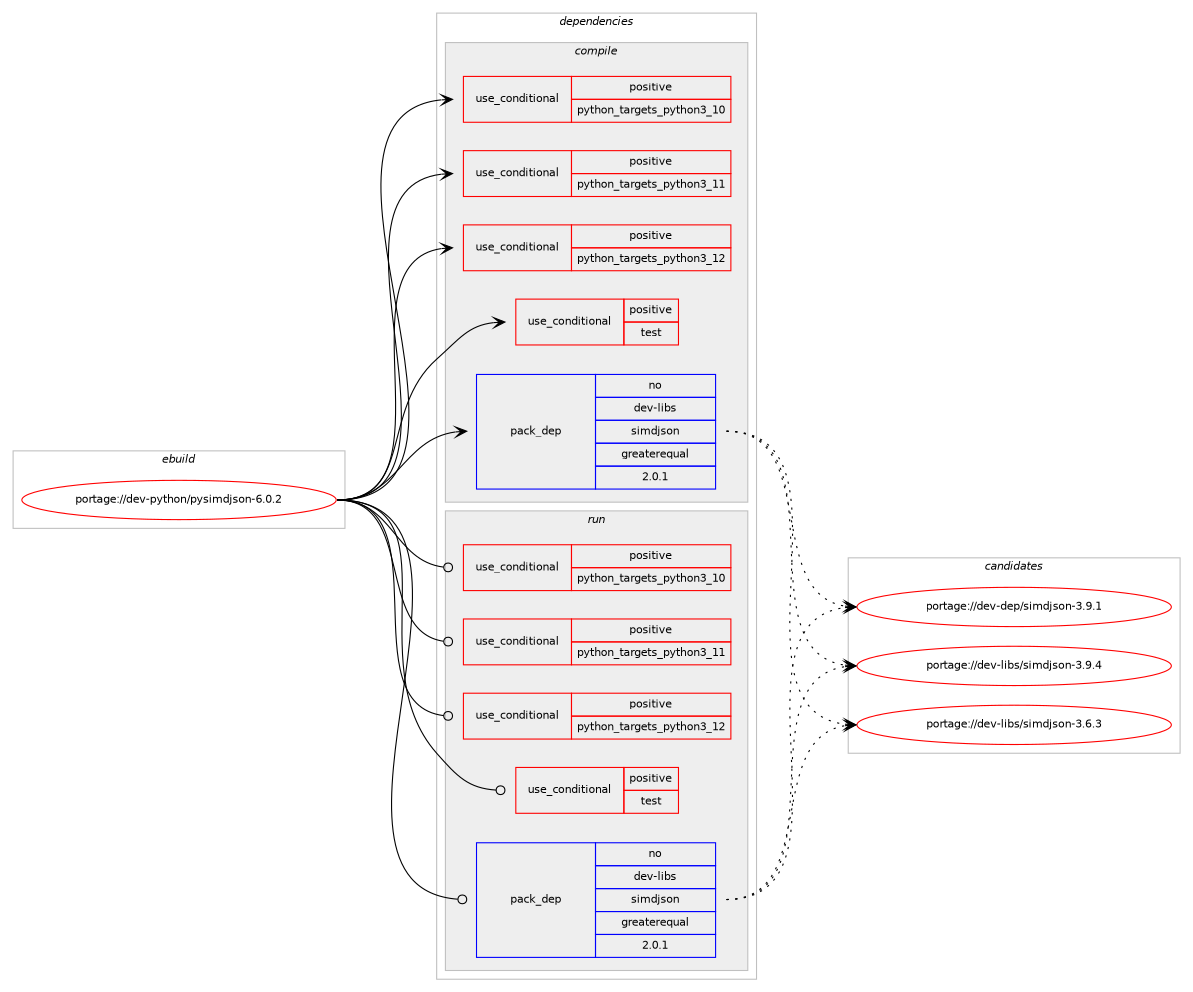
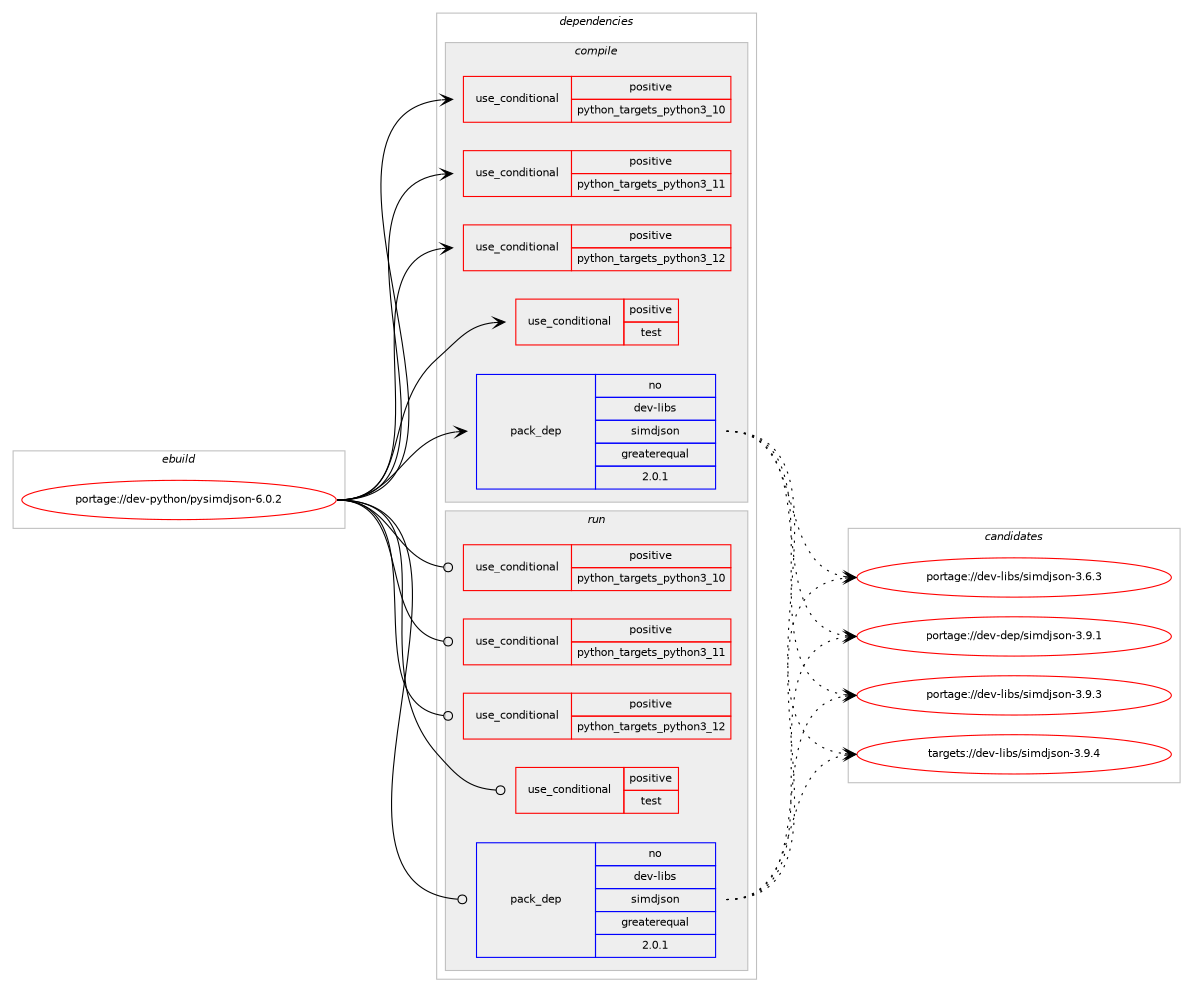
(1014, 666) -> (1014, 754)
none -> (1014, 695)
